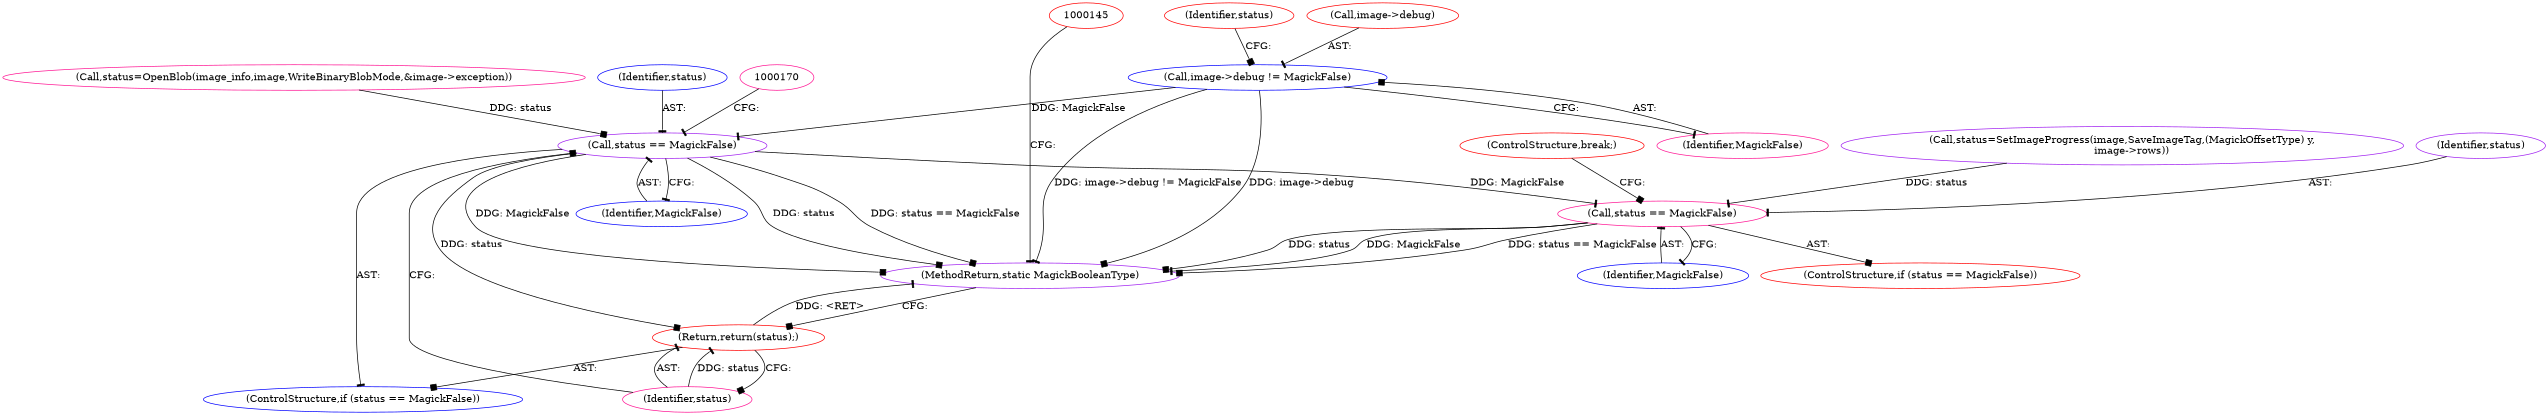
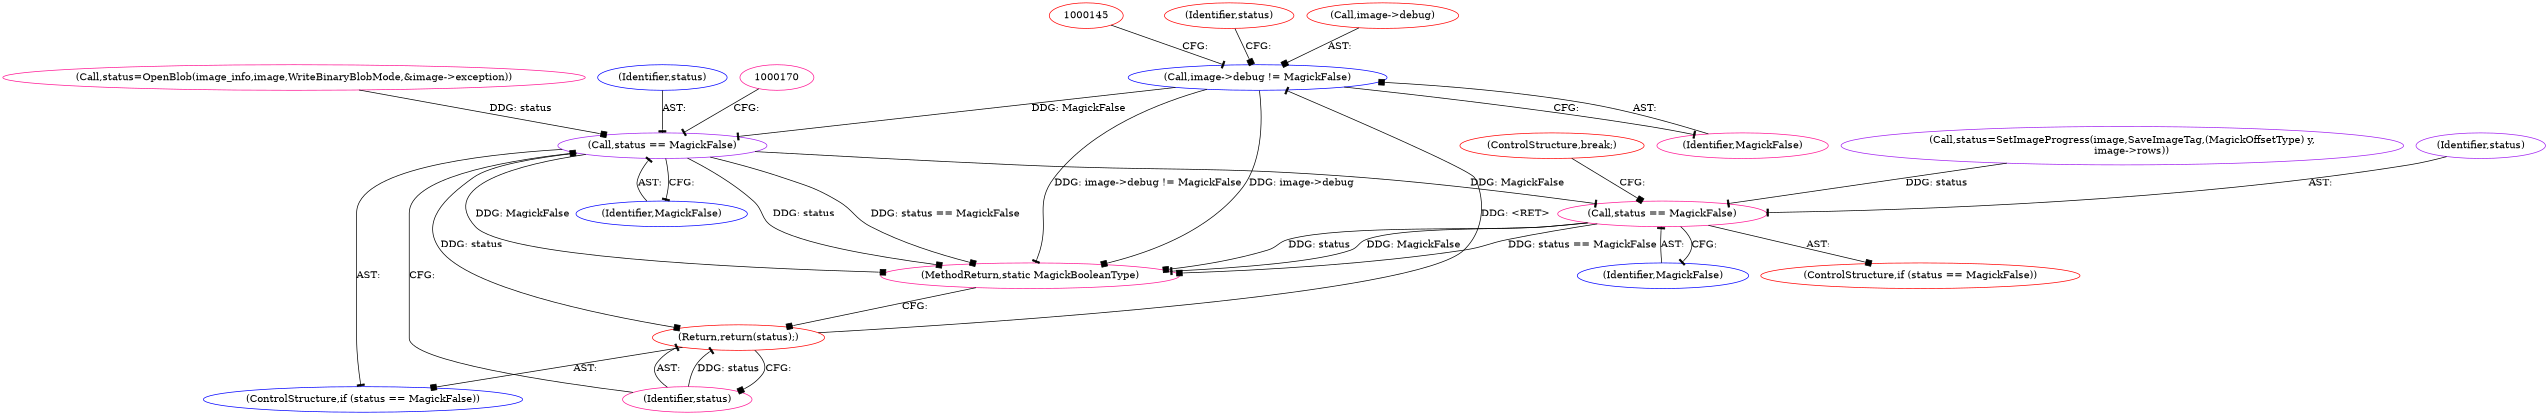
(1322, 46) -> (1322, 46)
(1030, 136) -> (1166, 45)
(1030, 276) -> (1030, 276)
(829, 294) -> (1285, 293)
